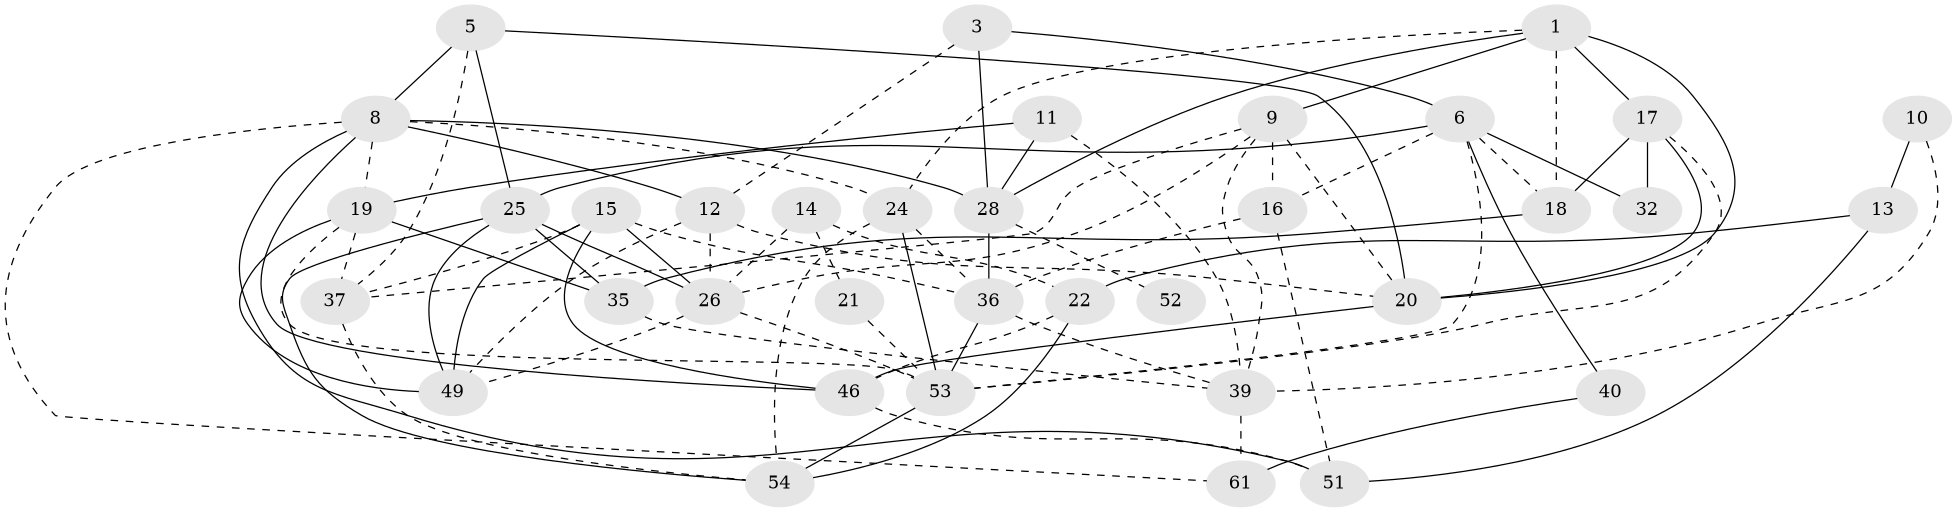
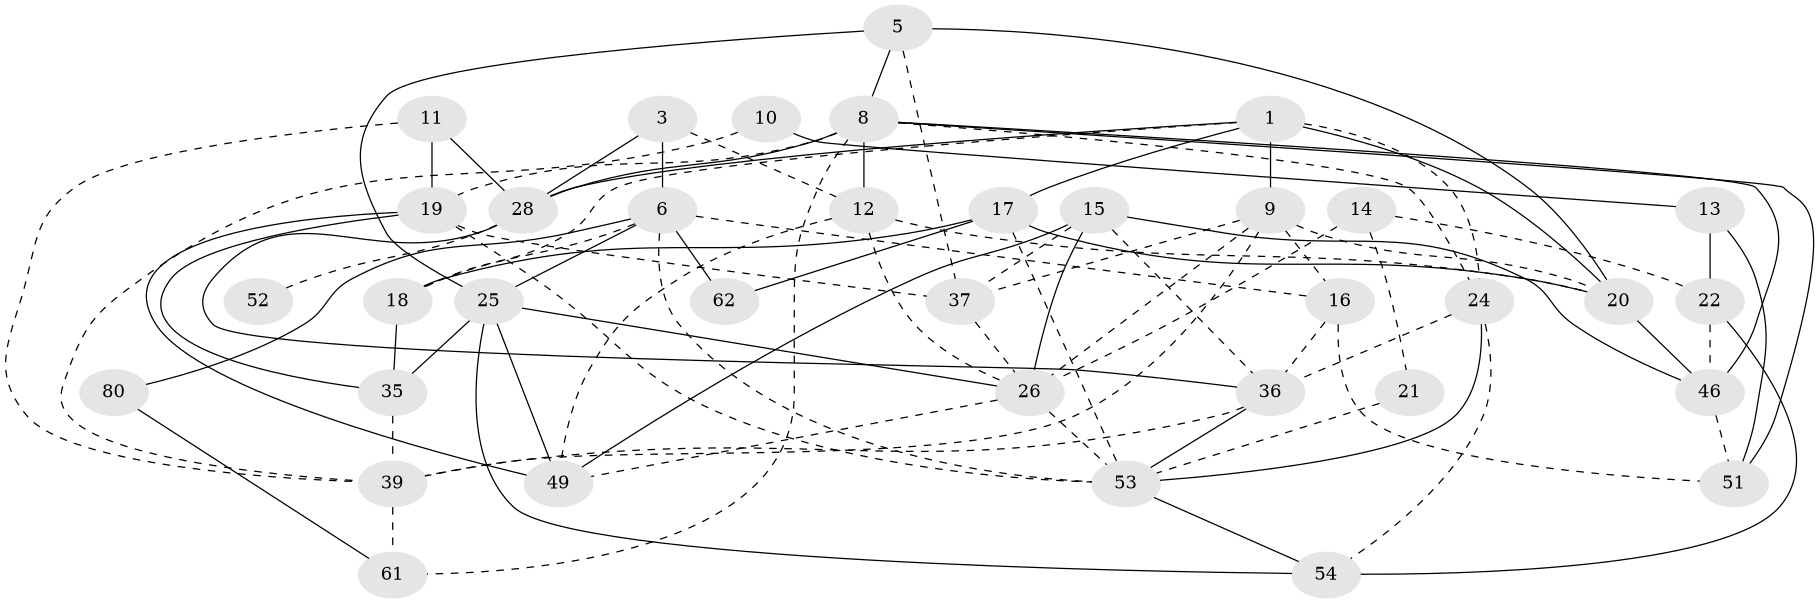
(1648, 210) -> (725, 301)
(1611, 393) -> (114, 393)
(518, 450) -> (995, 347)
